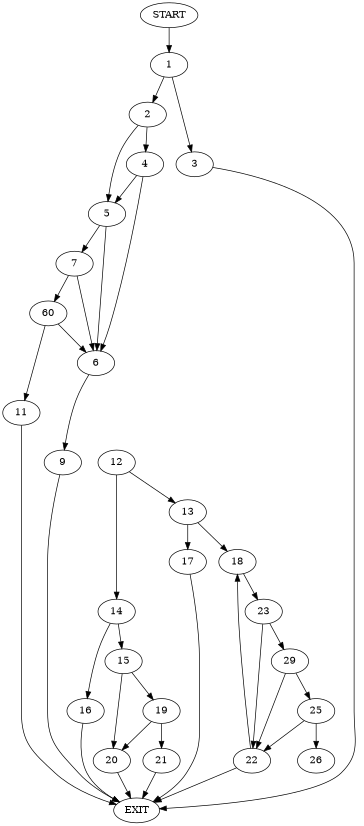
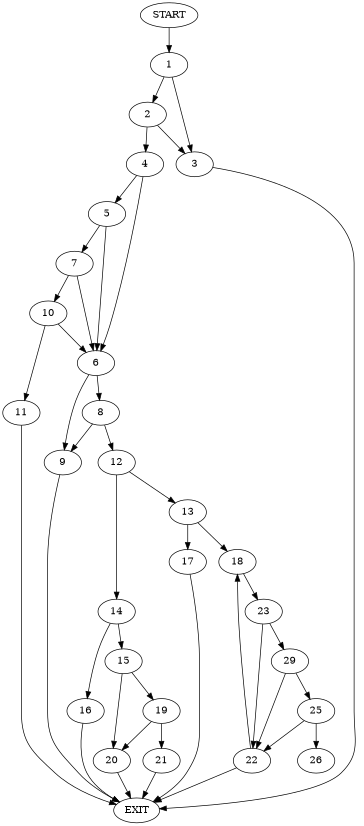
(118, 158) -> (169, 137)
(48, 313) -> (48, 313)
none -> (101, 413)
